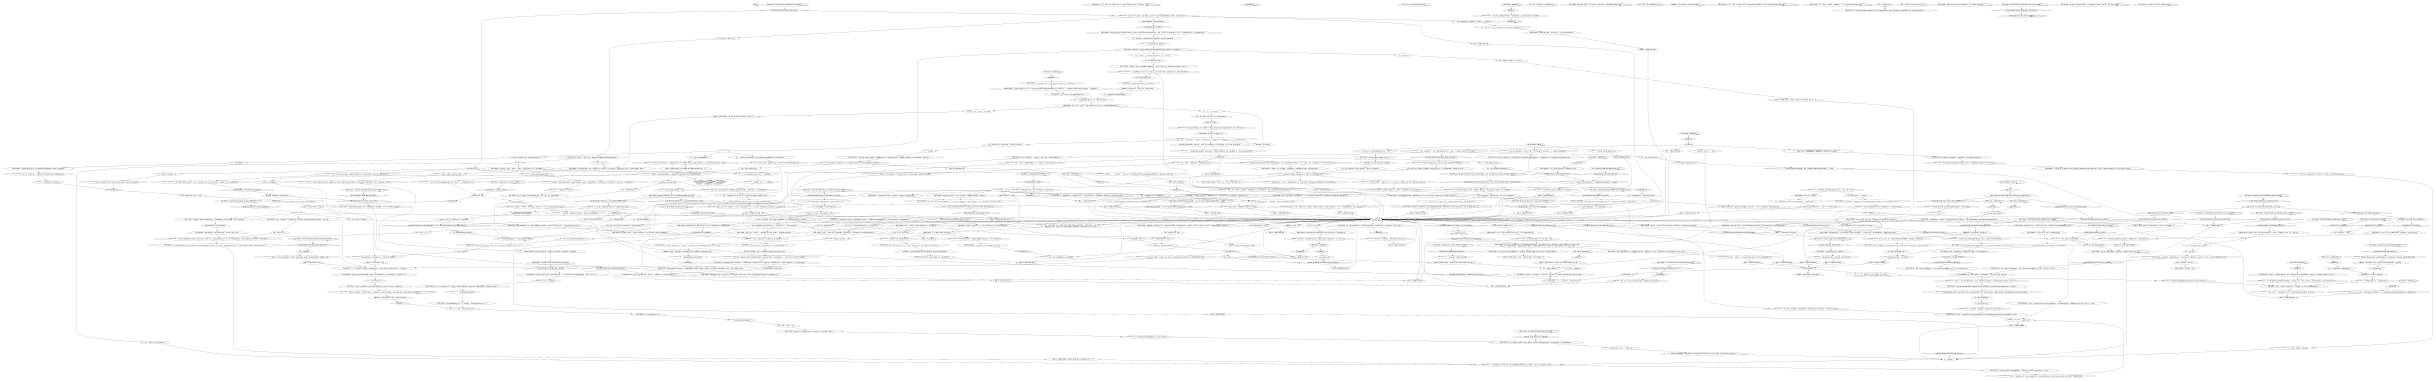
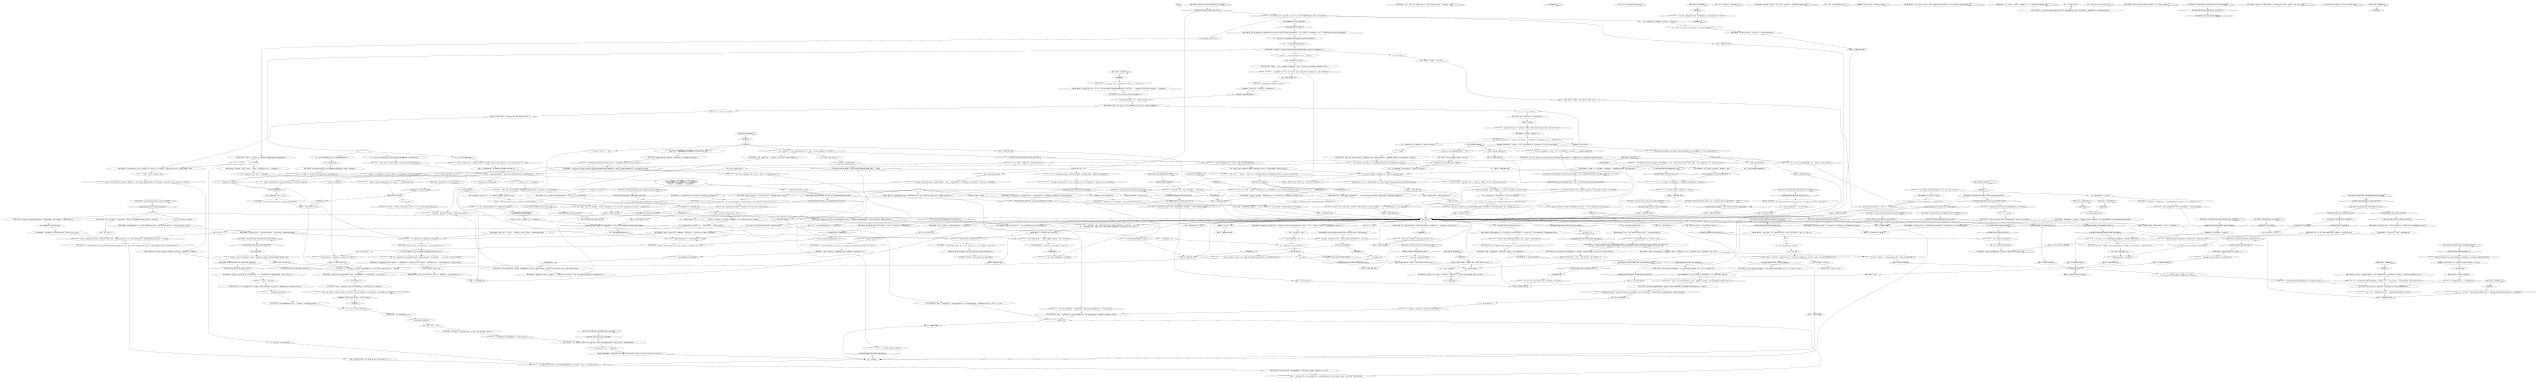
(478, 196) -> (394, 196)
(929, 239) -> none
(2339, 268) -> none
